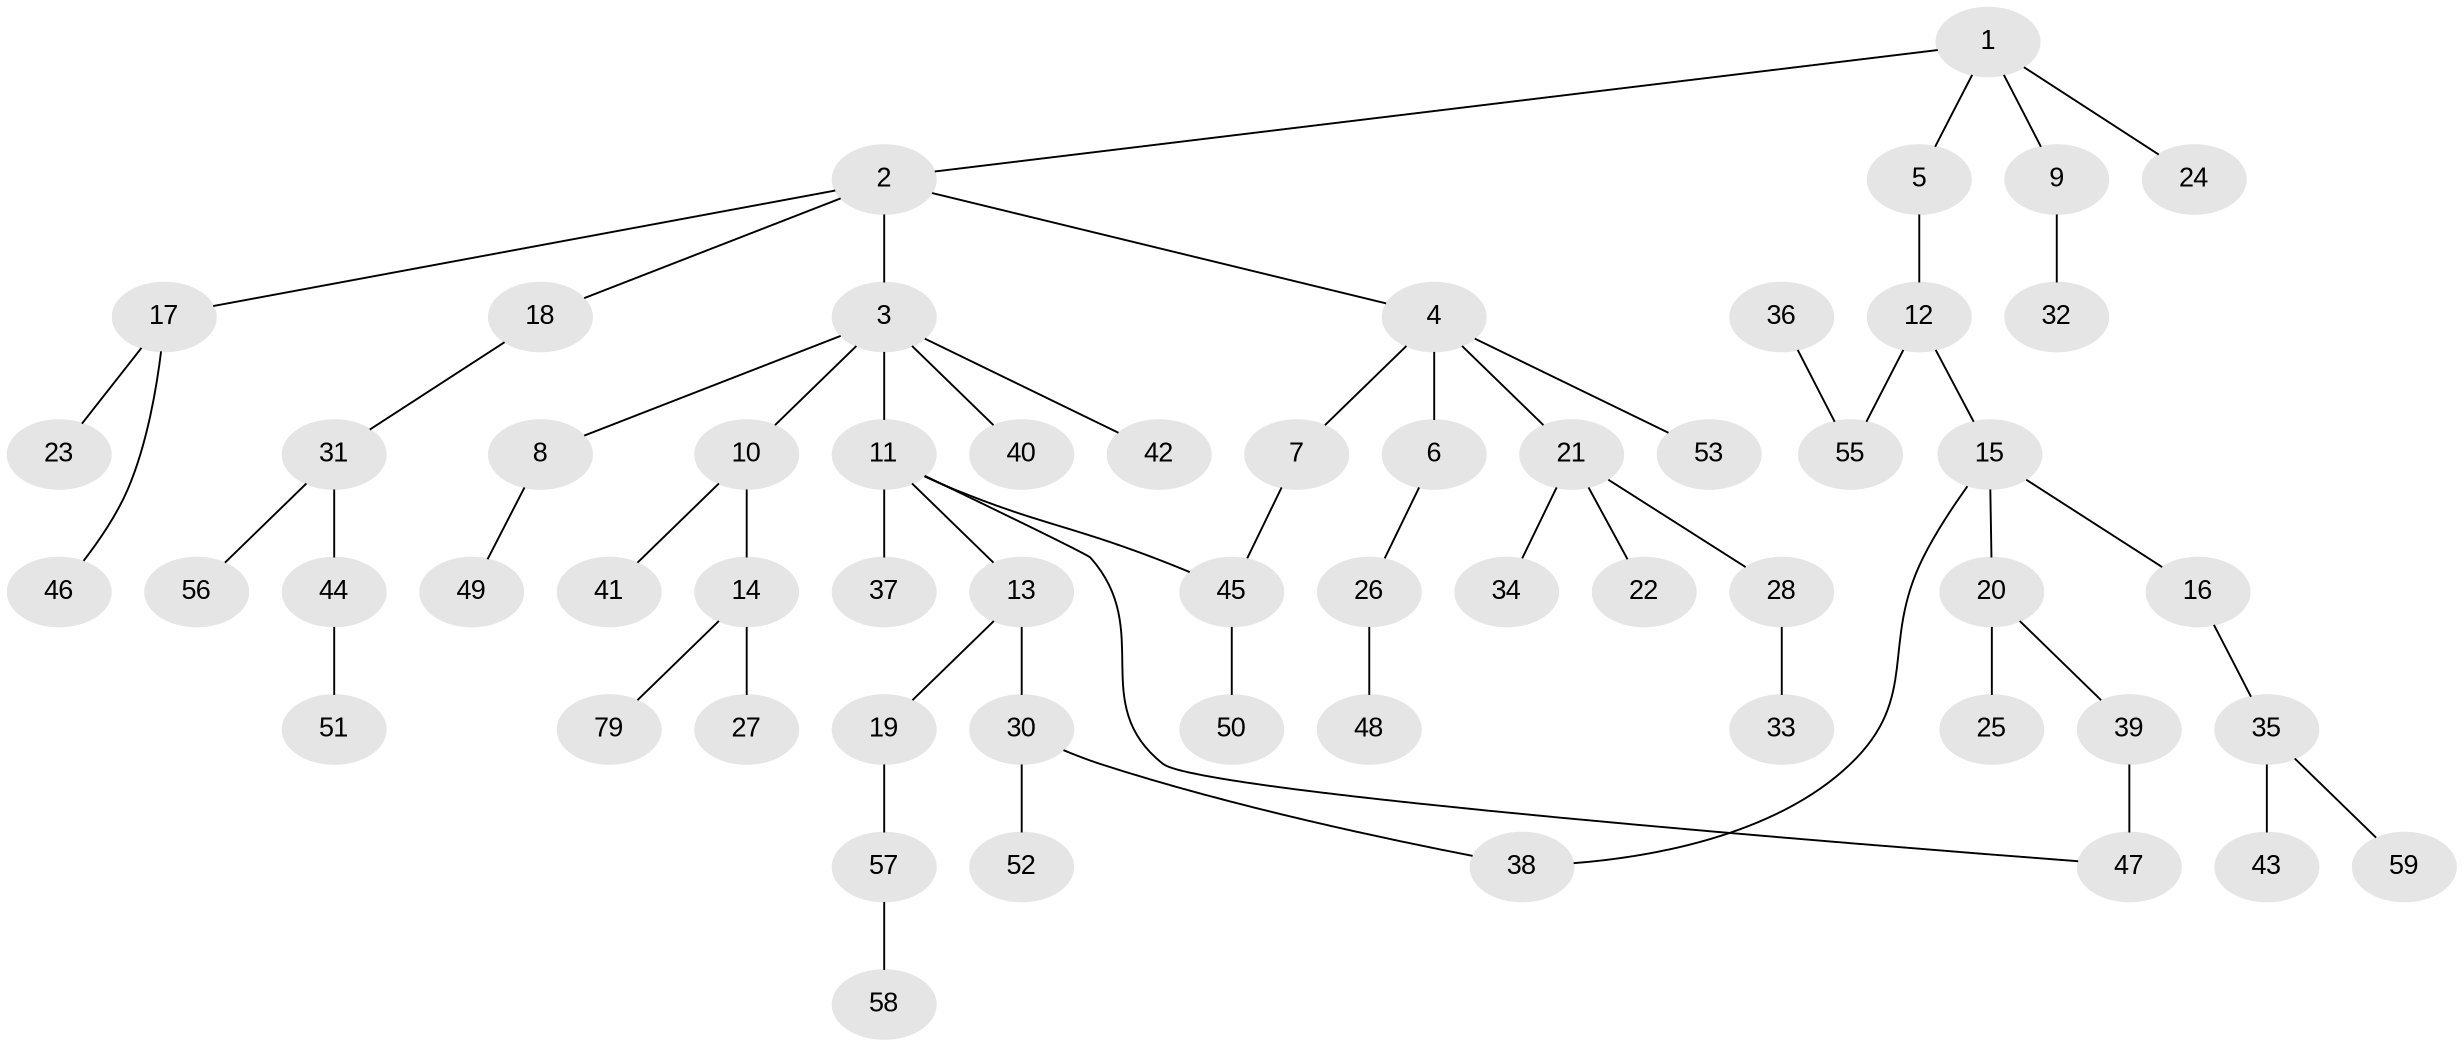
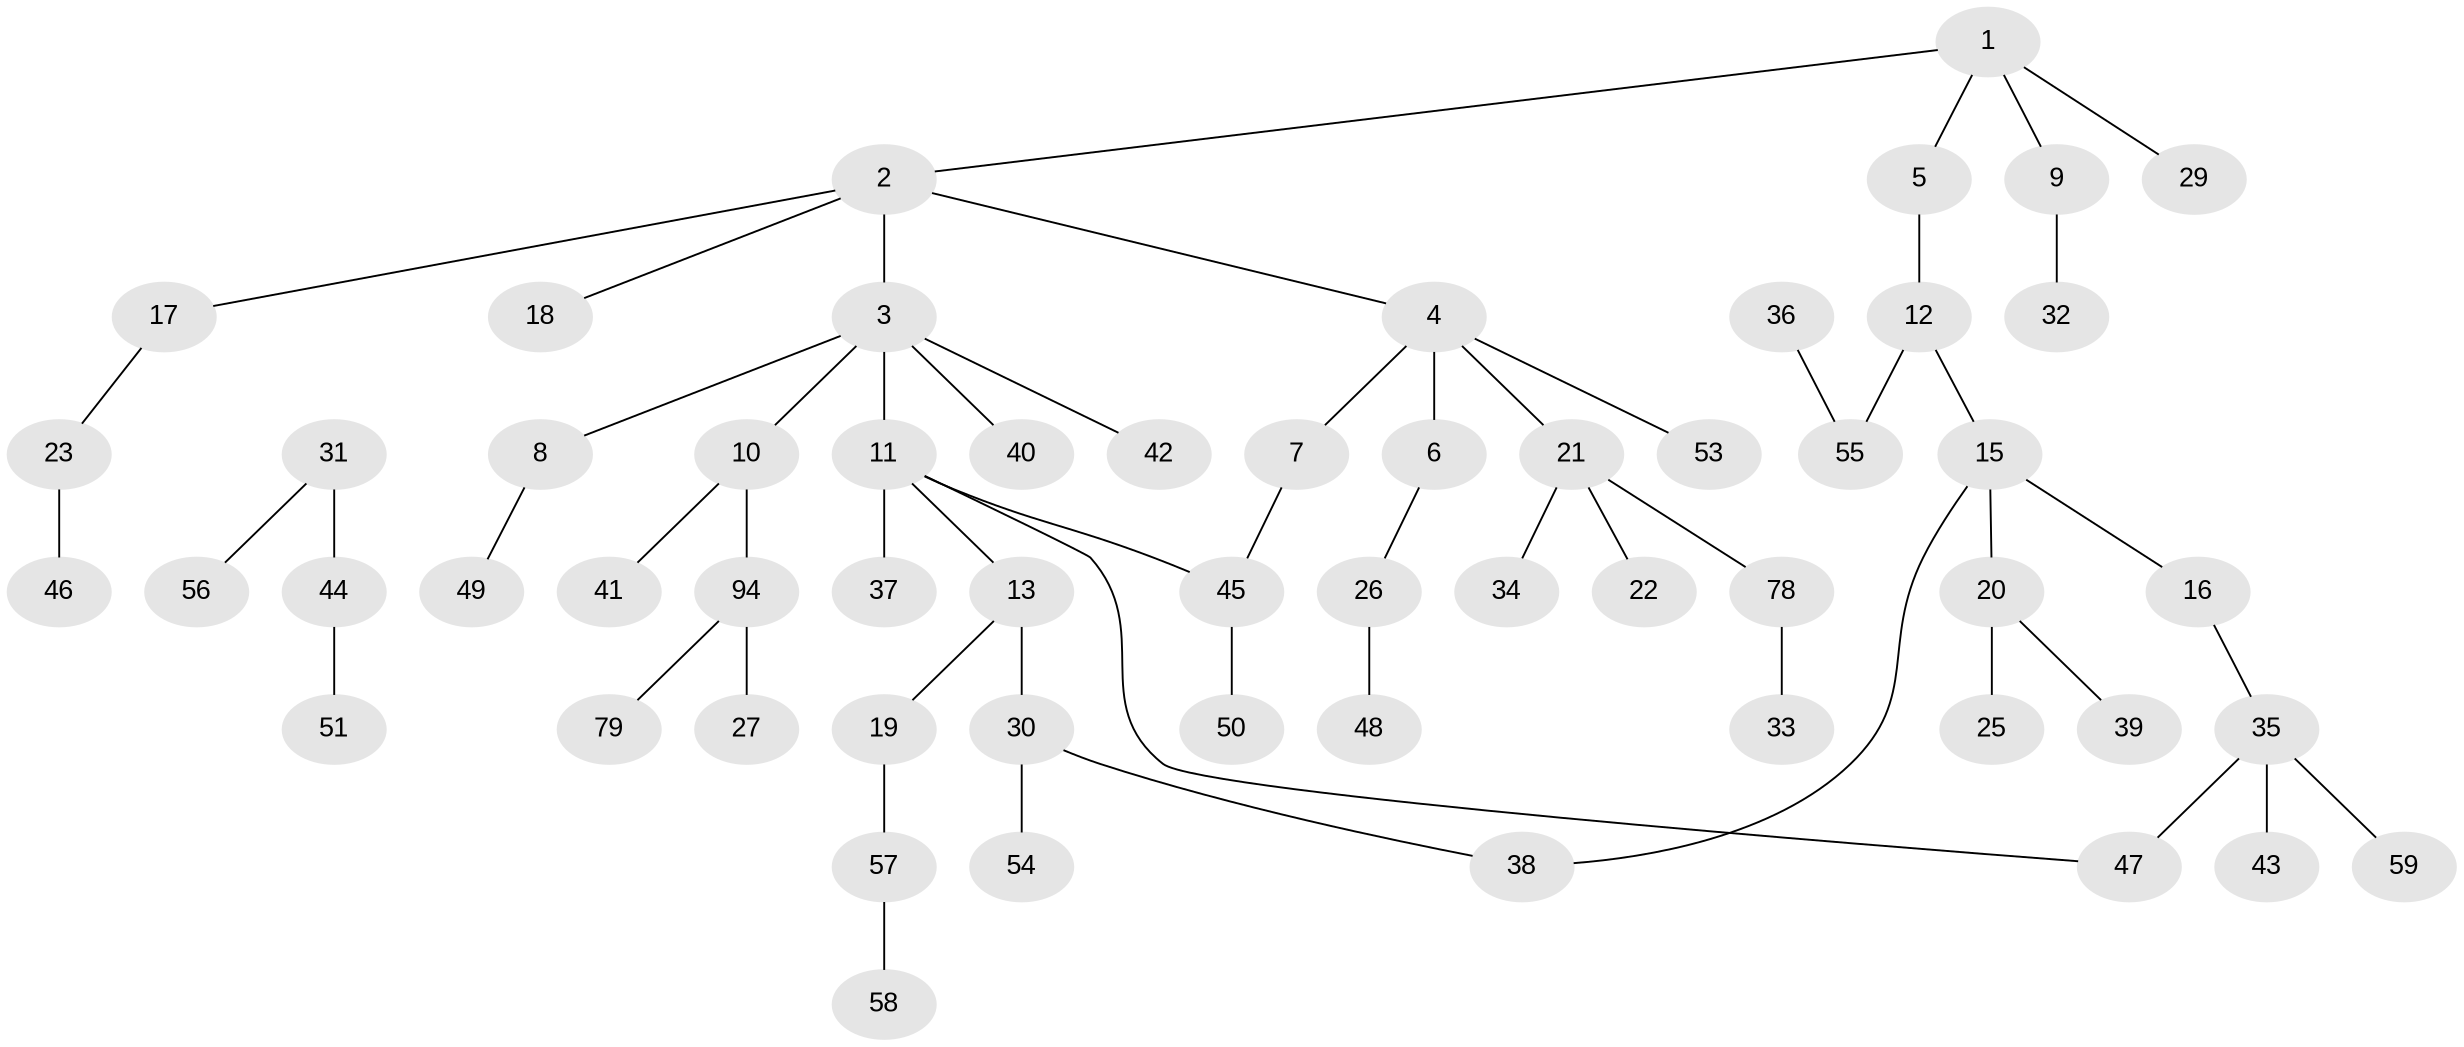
(2194, 180) -> (2194, 180)
(437, 386) -> none
(138, 462) -> (59, 523)
(747, 592) -> (747, 592)
(1782, 592) -> (1782, 592)
(2129, 798) -> (2198, 798)
(1022, 867) -> (1022, 867)
